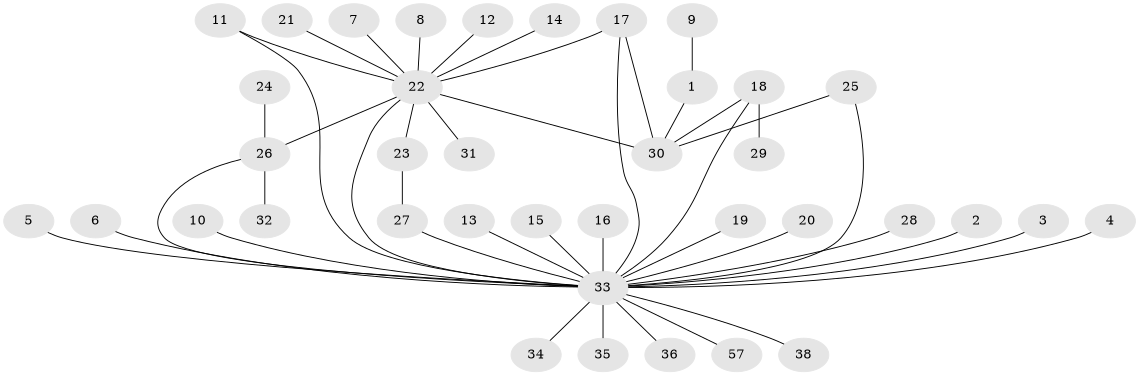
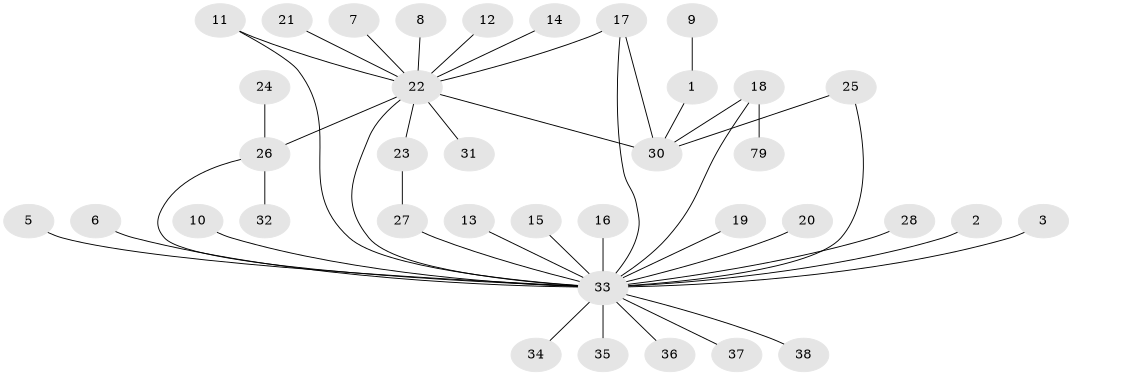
(759, 154) -> (759, 154)
(1110, 221) -> none
(737, 355) -> (737, 355)
